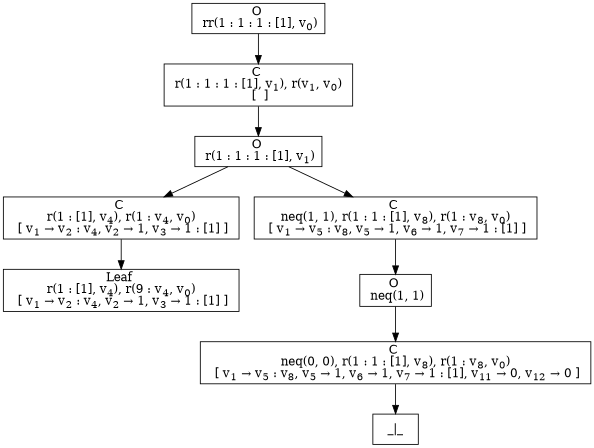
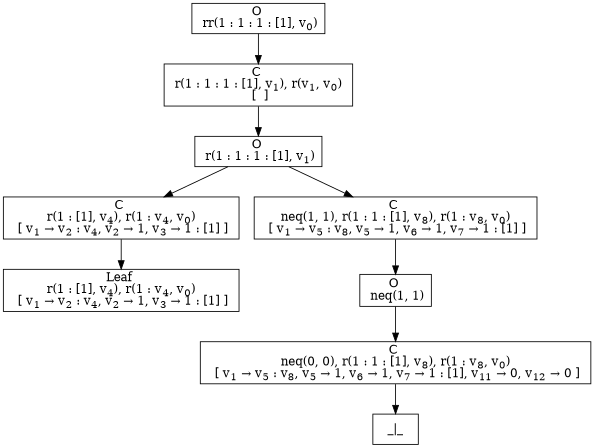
(138, 290) -> (138, 290)
